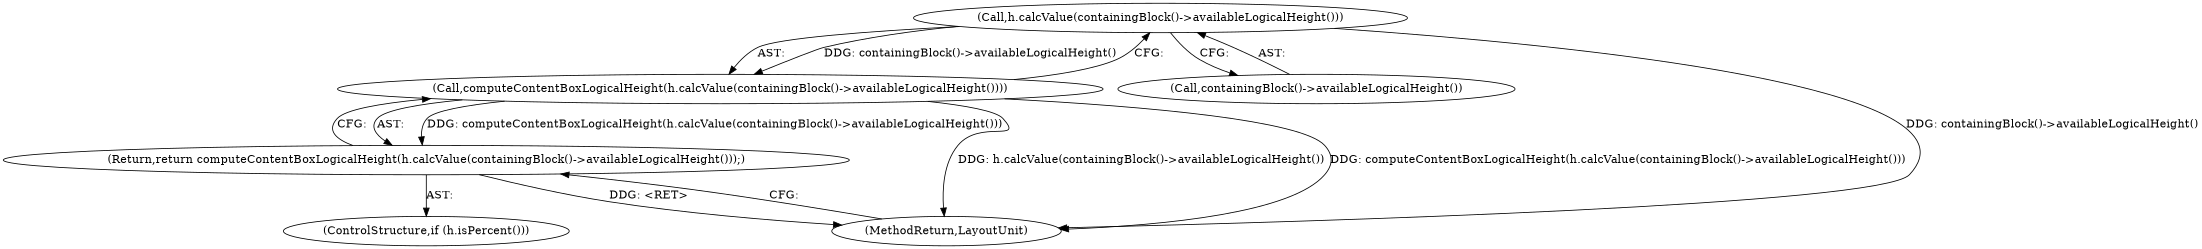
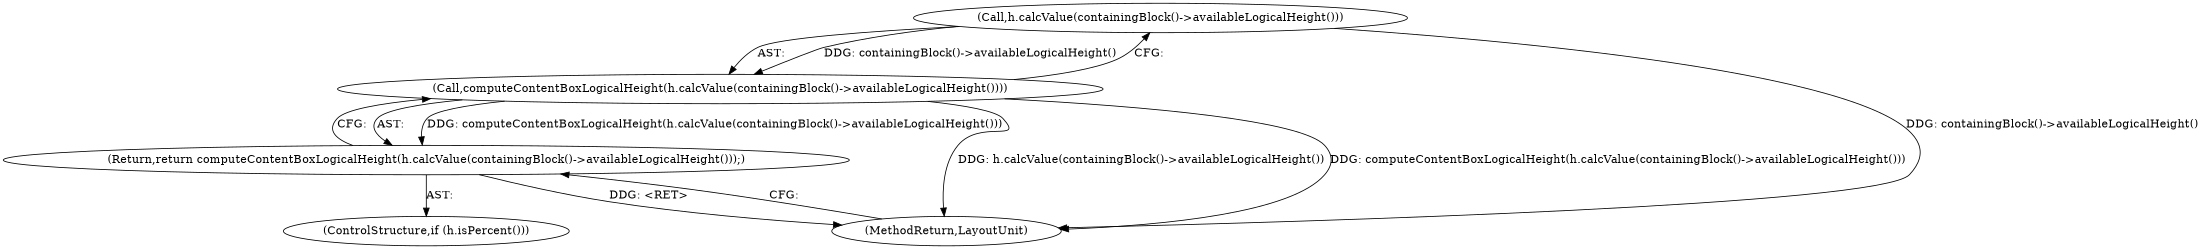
(1316, 89) -> none
